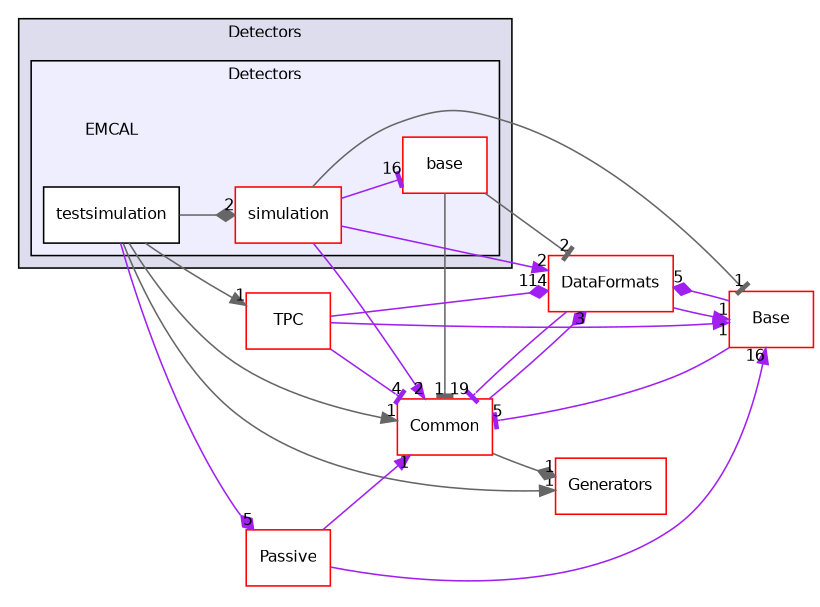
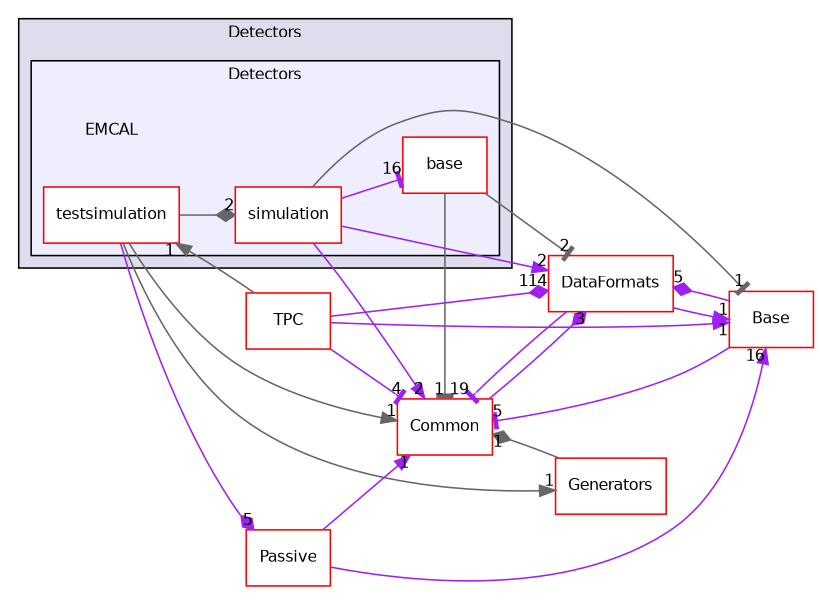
(111, 215) -> (111, 215)
(199, 278) -> (232, 278)
(515, 462) -> (535, 449)
